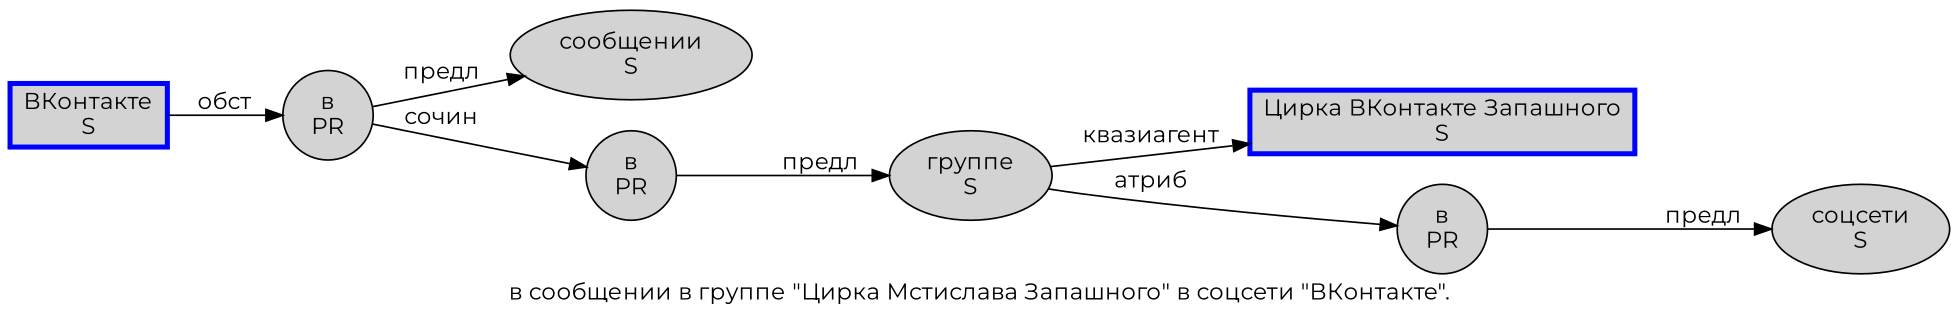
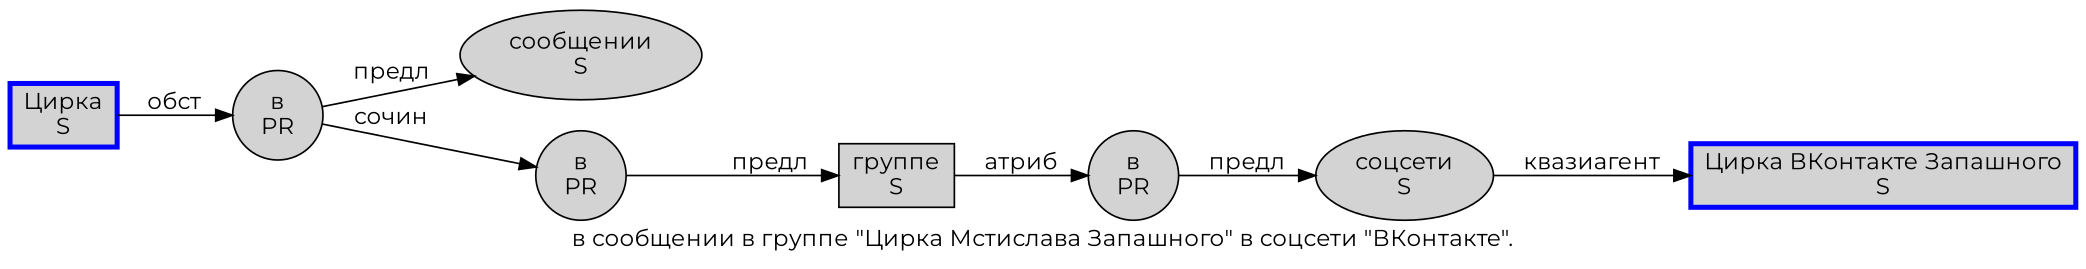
(89, 115) -> (64, 115)
(1142, 156) -> (1584, 176)
(971, 176) -> (897, 176)
